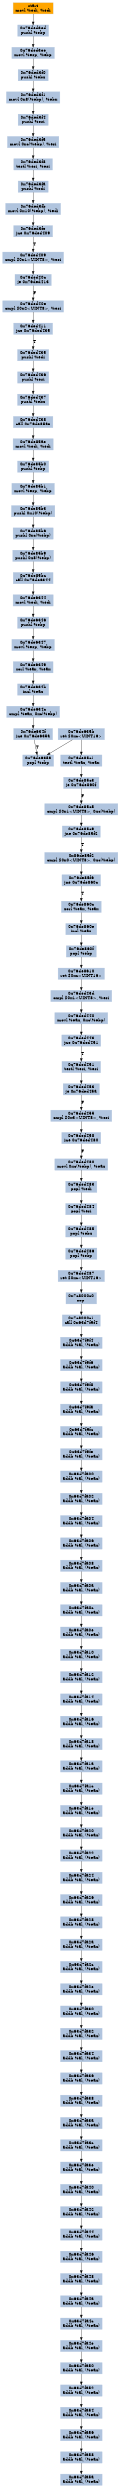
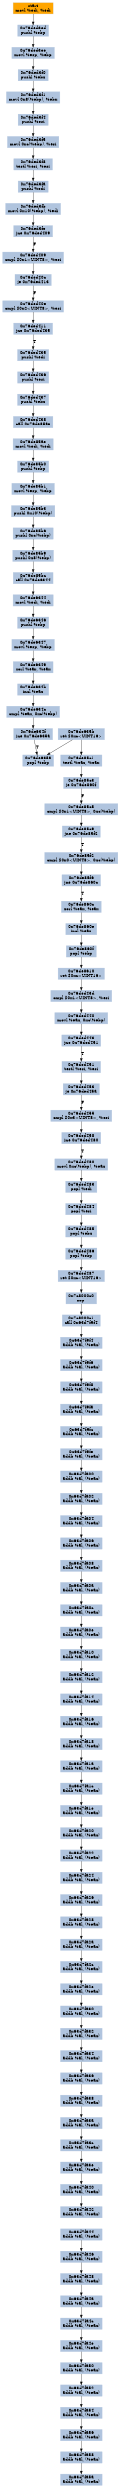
(35, 244) -> (35, 244)
(81, 858) -> (81, 858)
(83, 1151) -> (83, 1151)
(81, 2222) -> none
